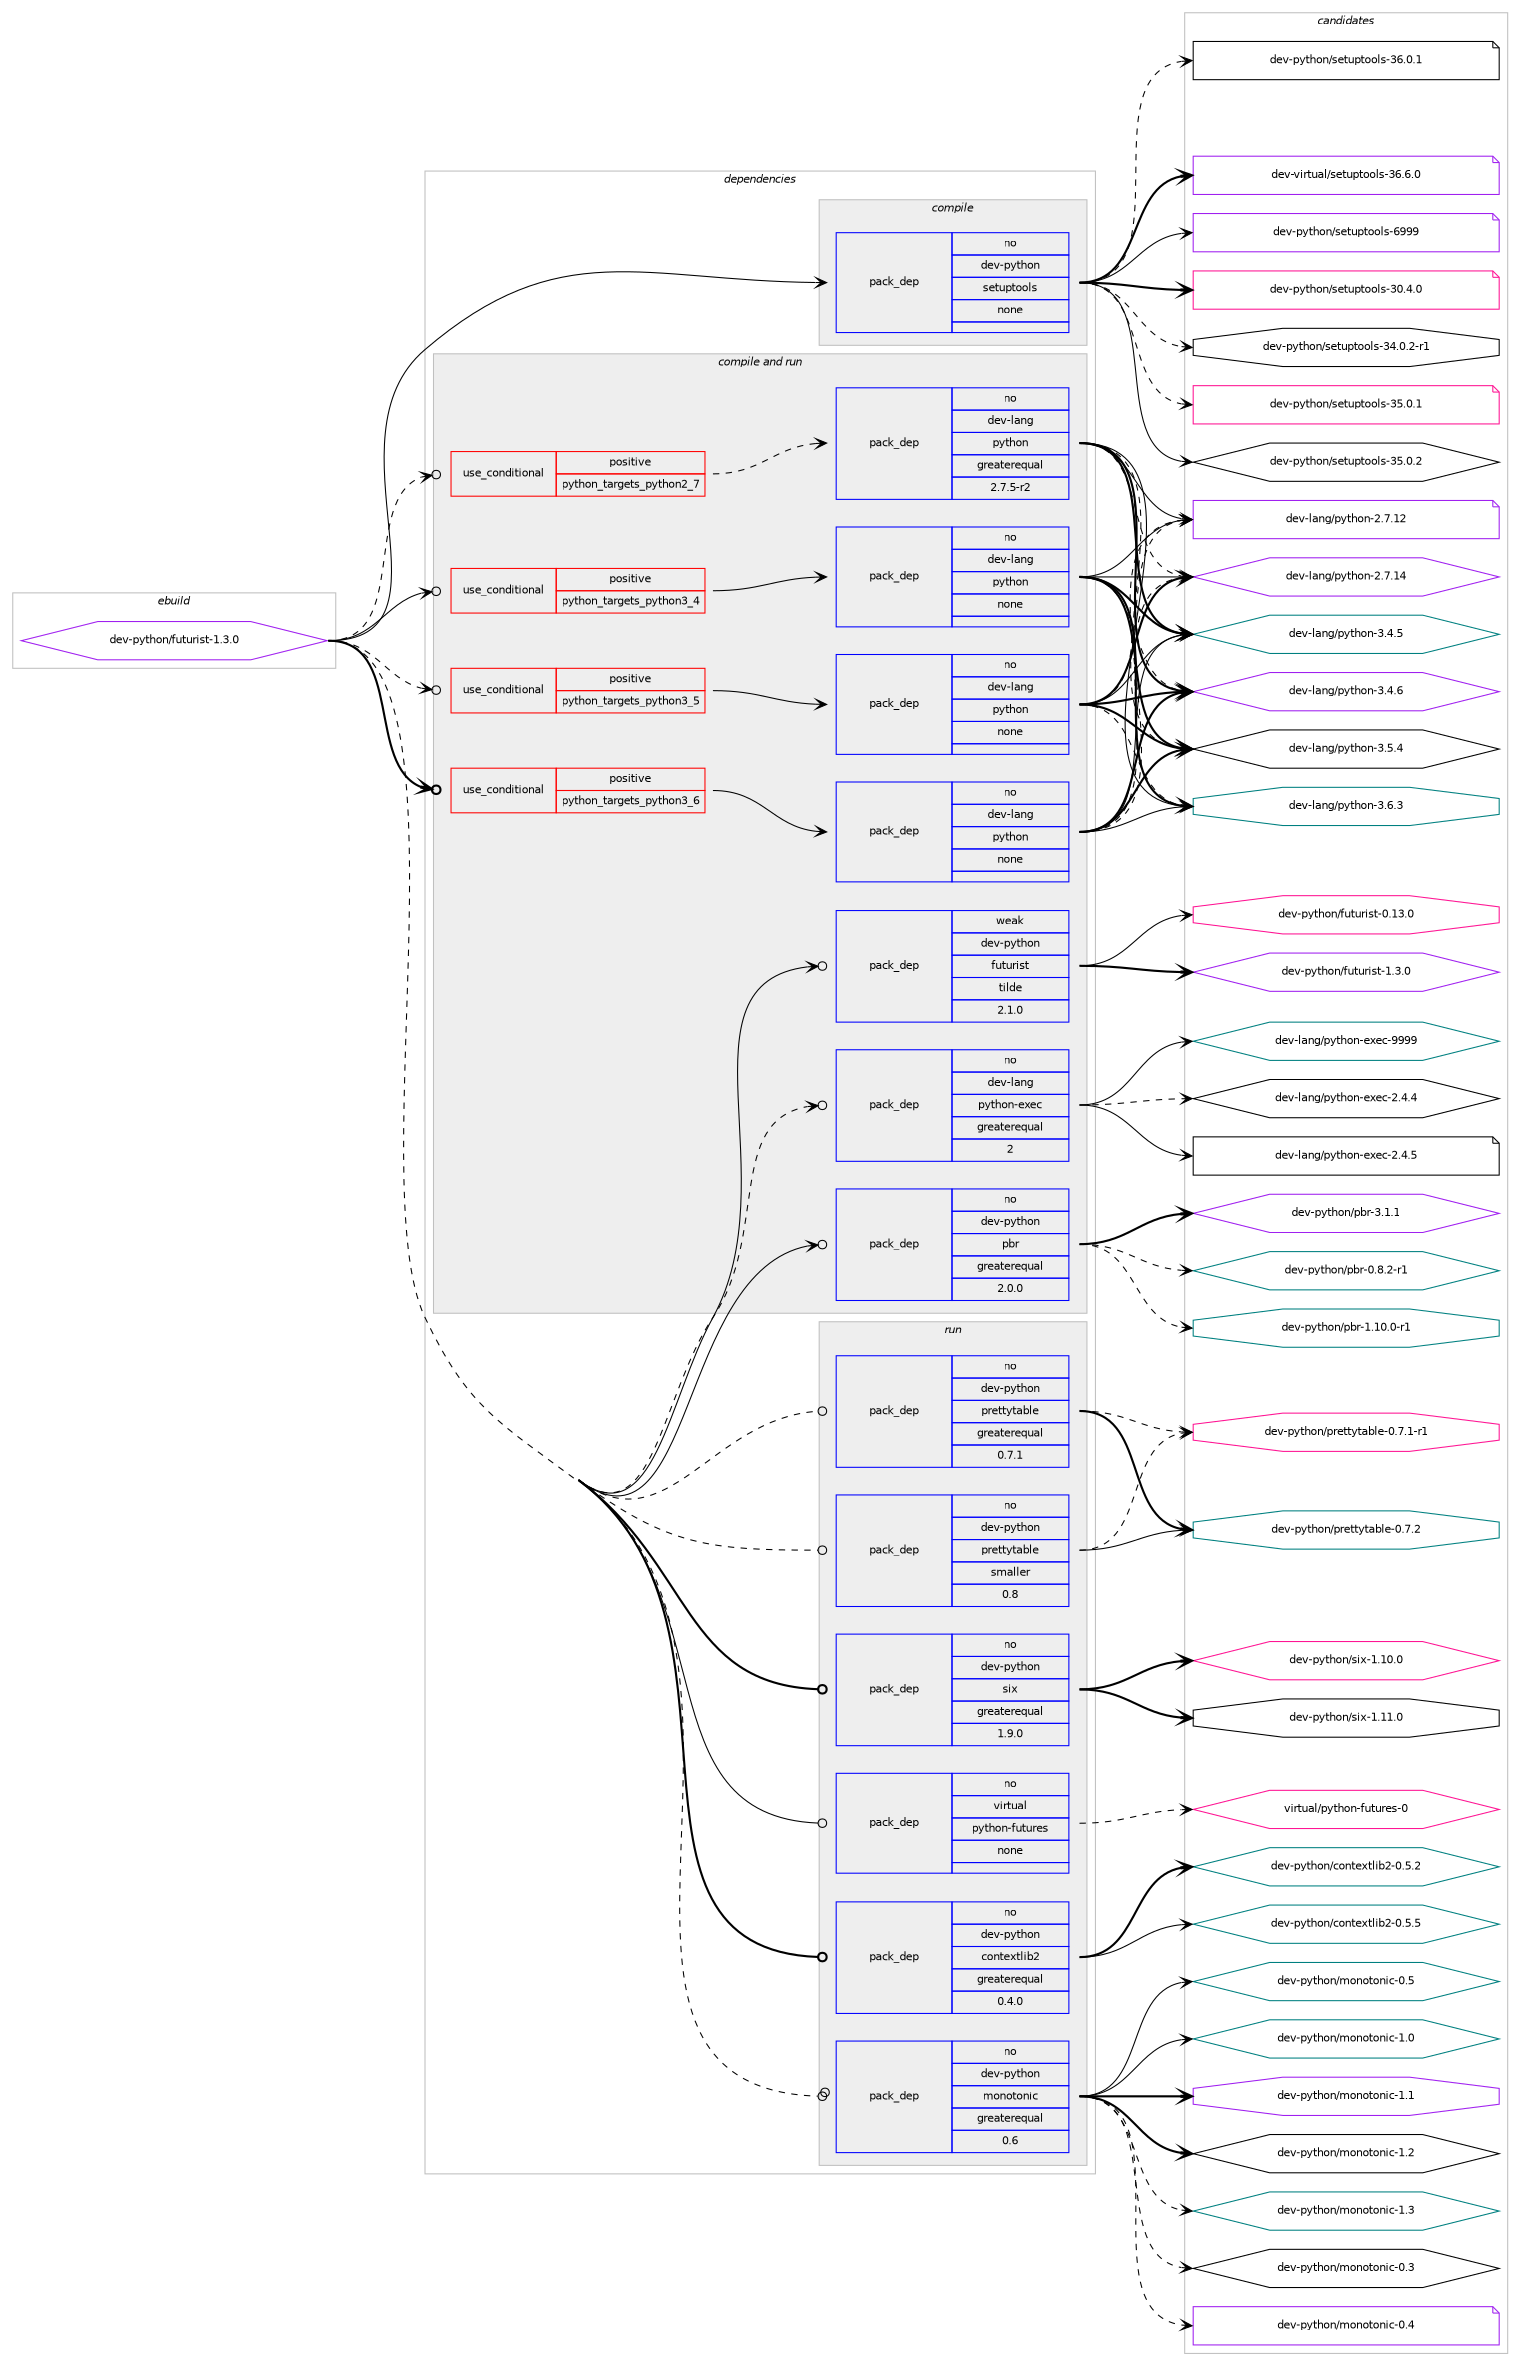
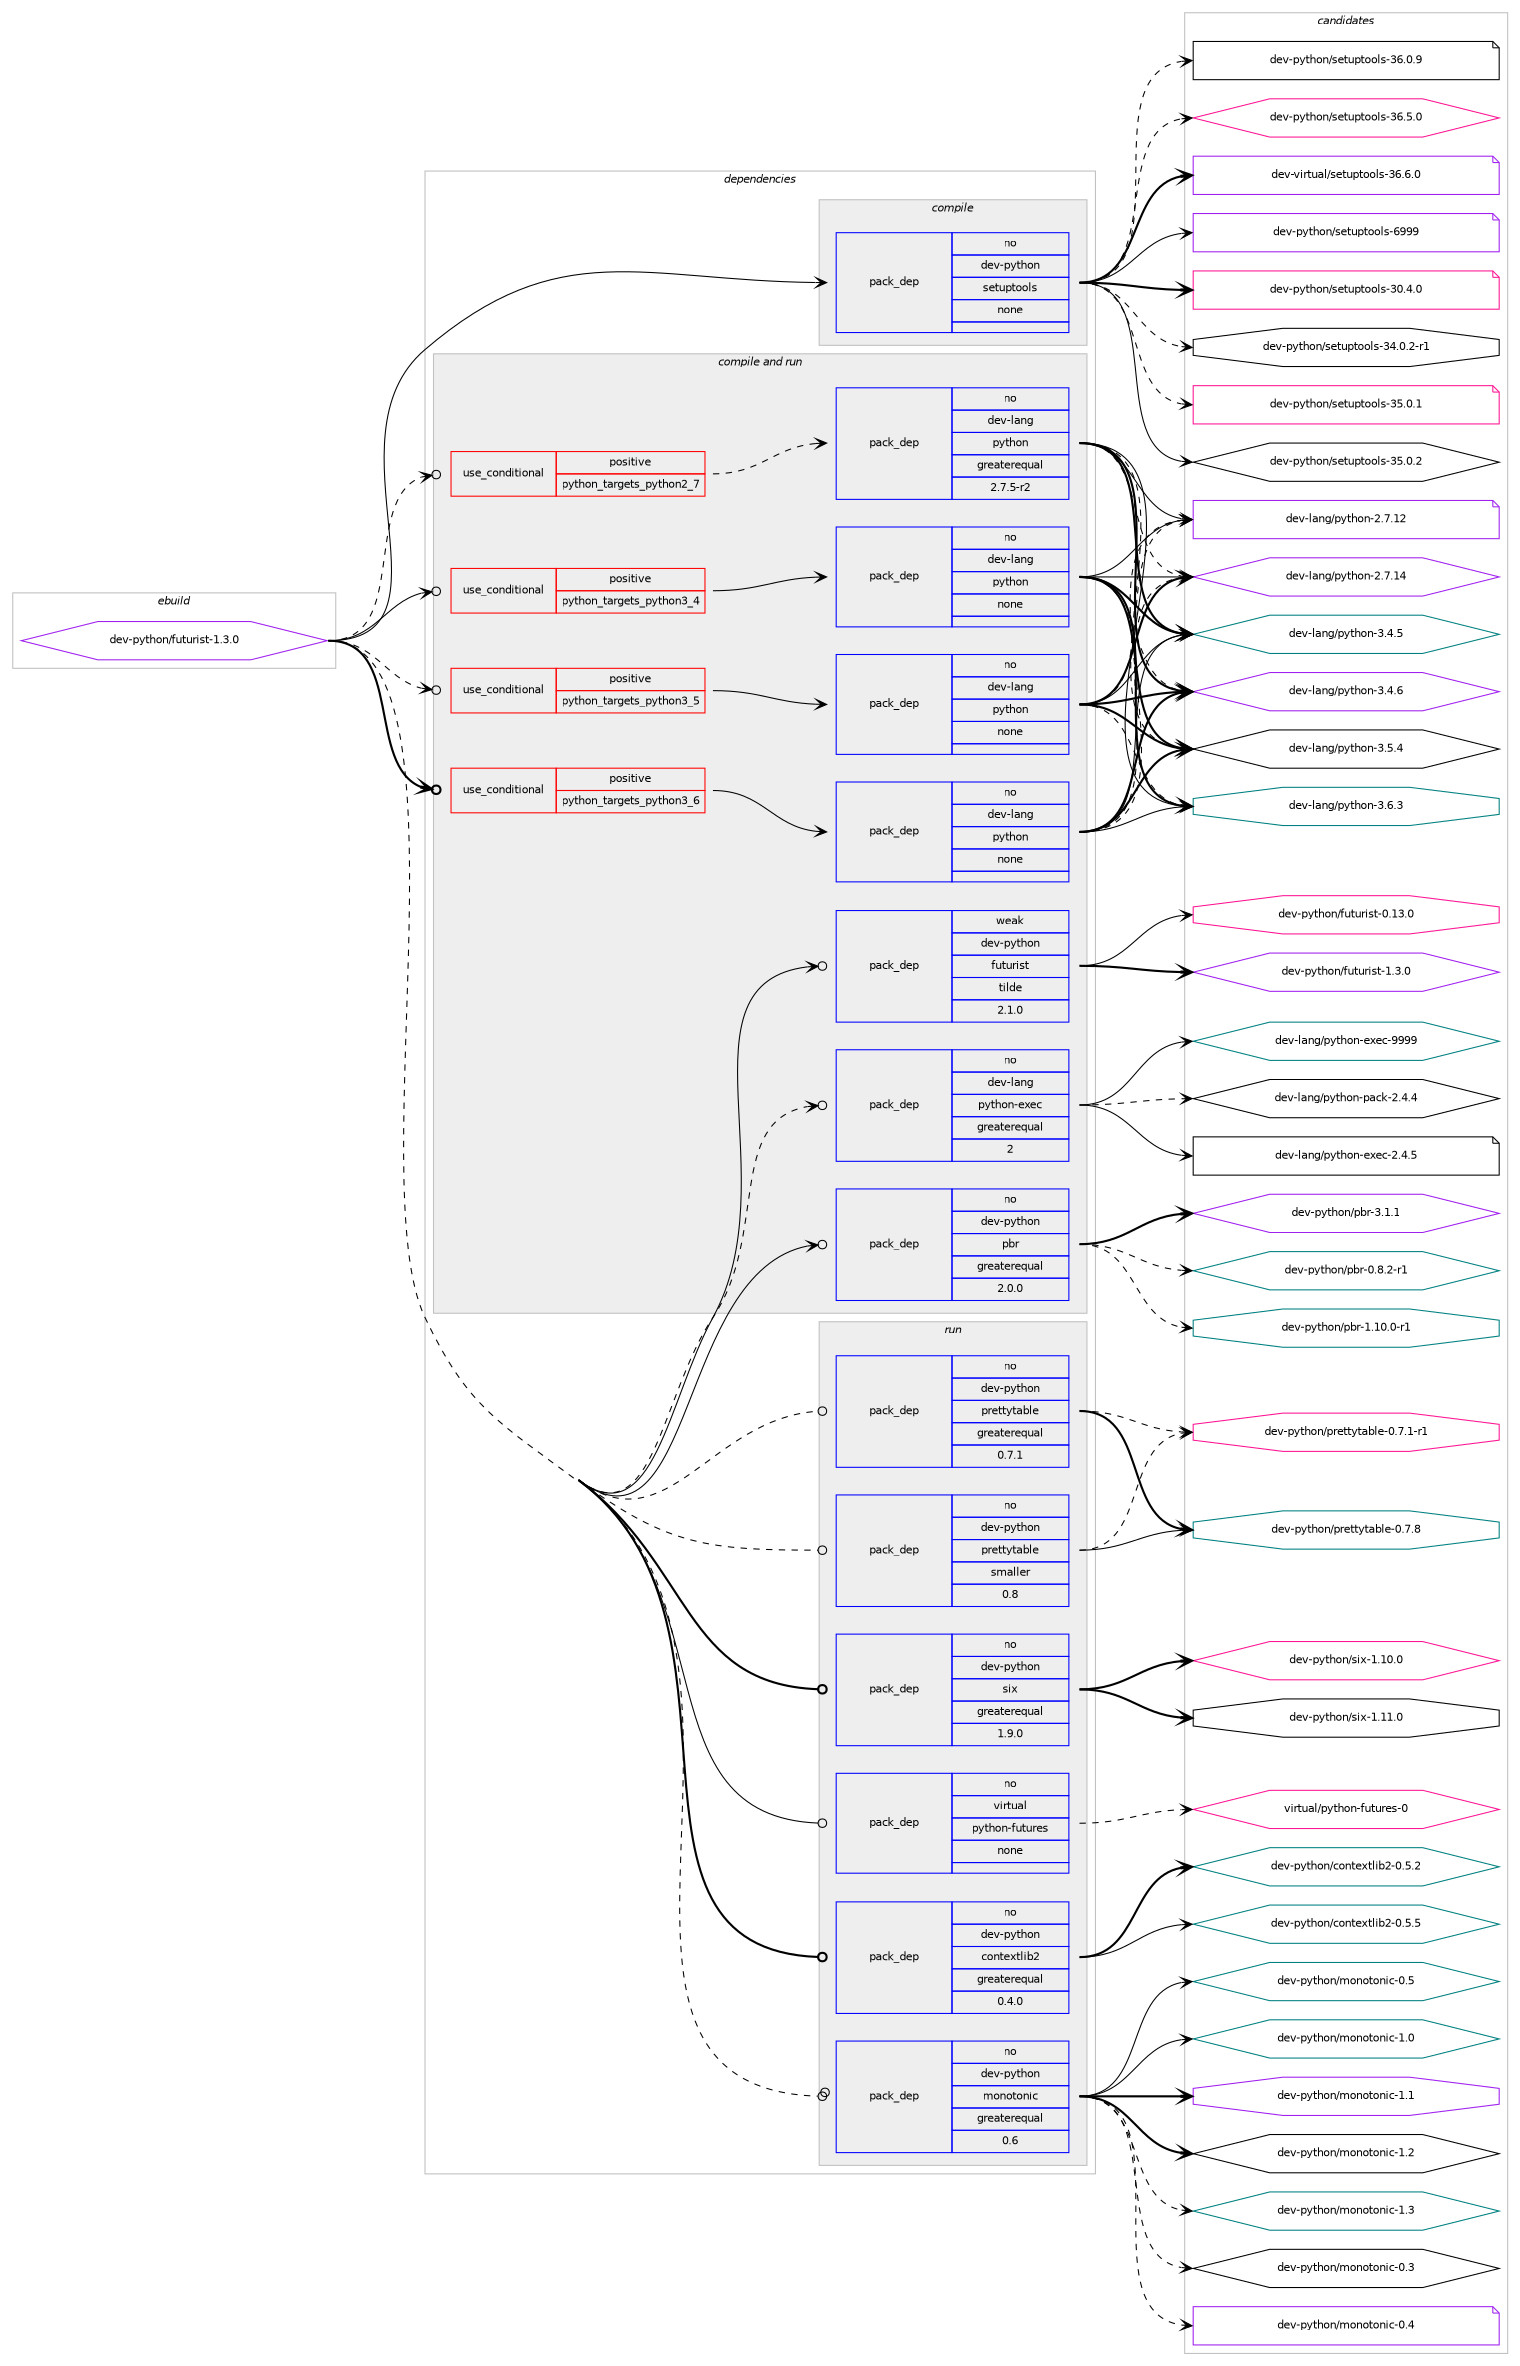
(1346, 61) -> (1346, 61)
none -> (1346, 118)
(1346, 1099) -> (1346, 1099)
(1346, 1530) -> (1346, 1530)
